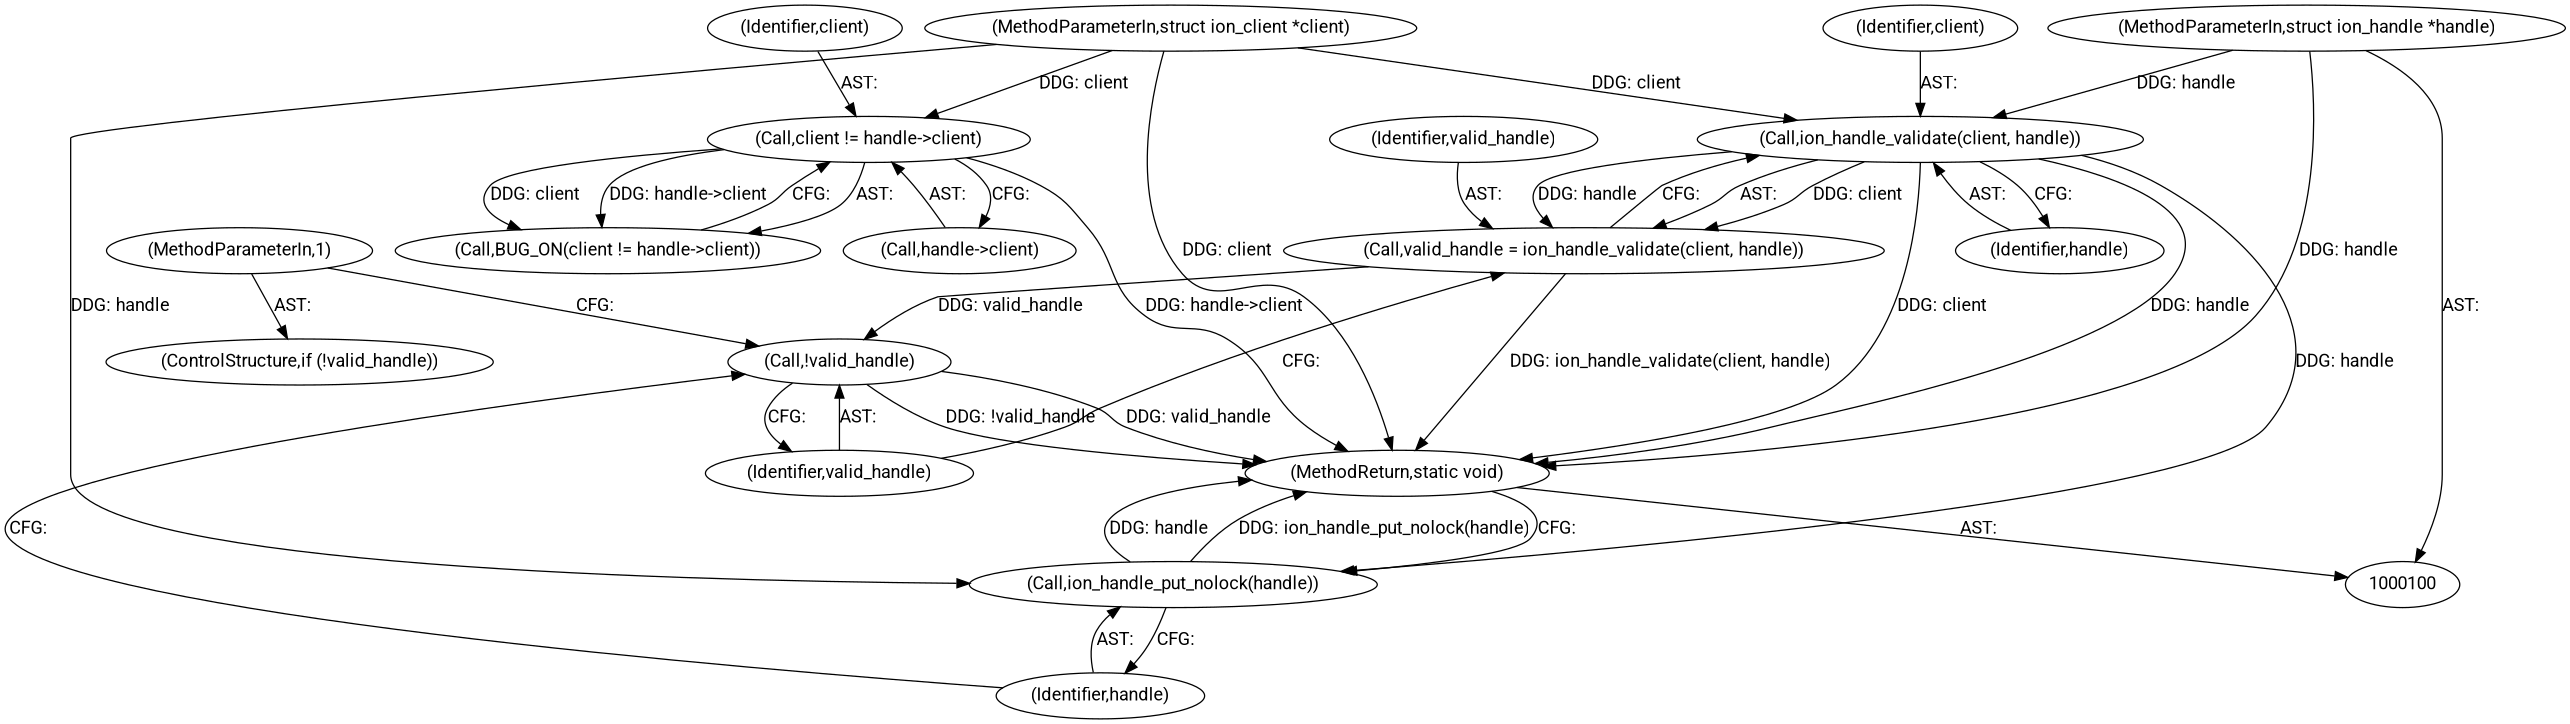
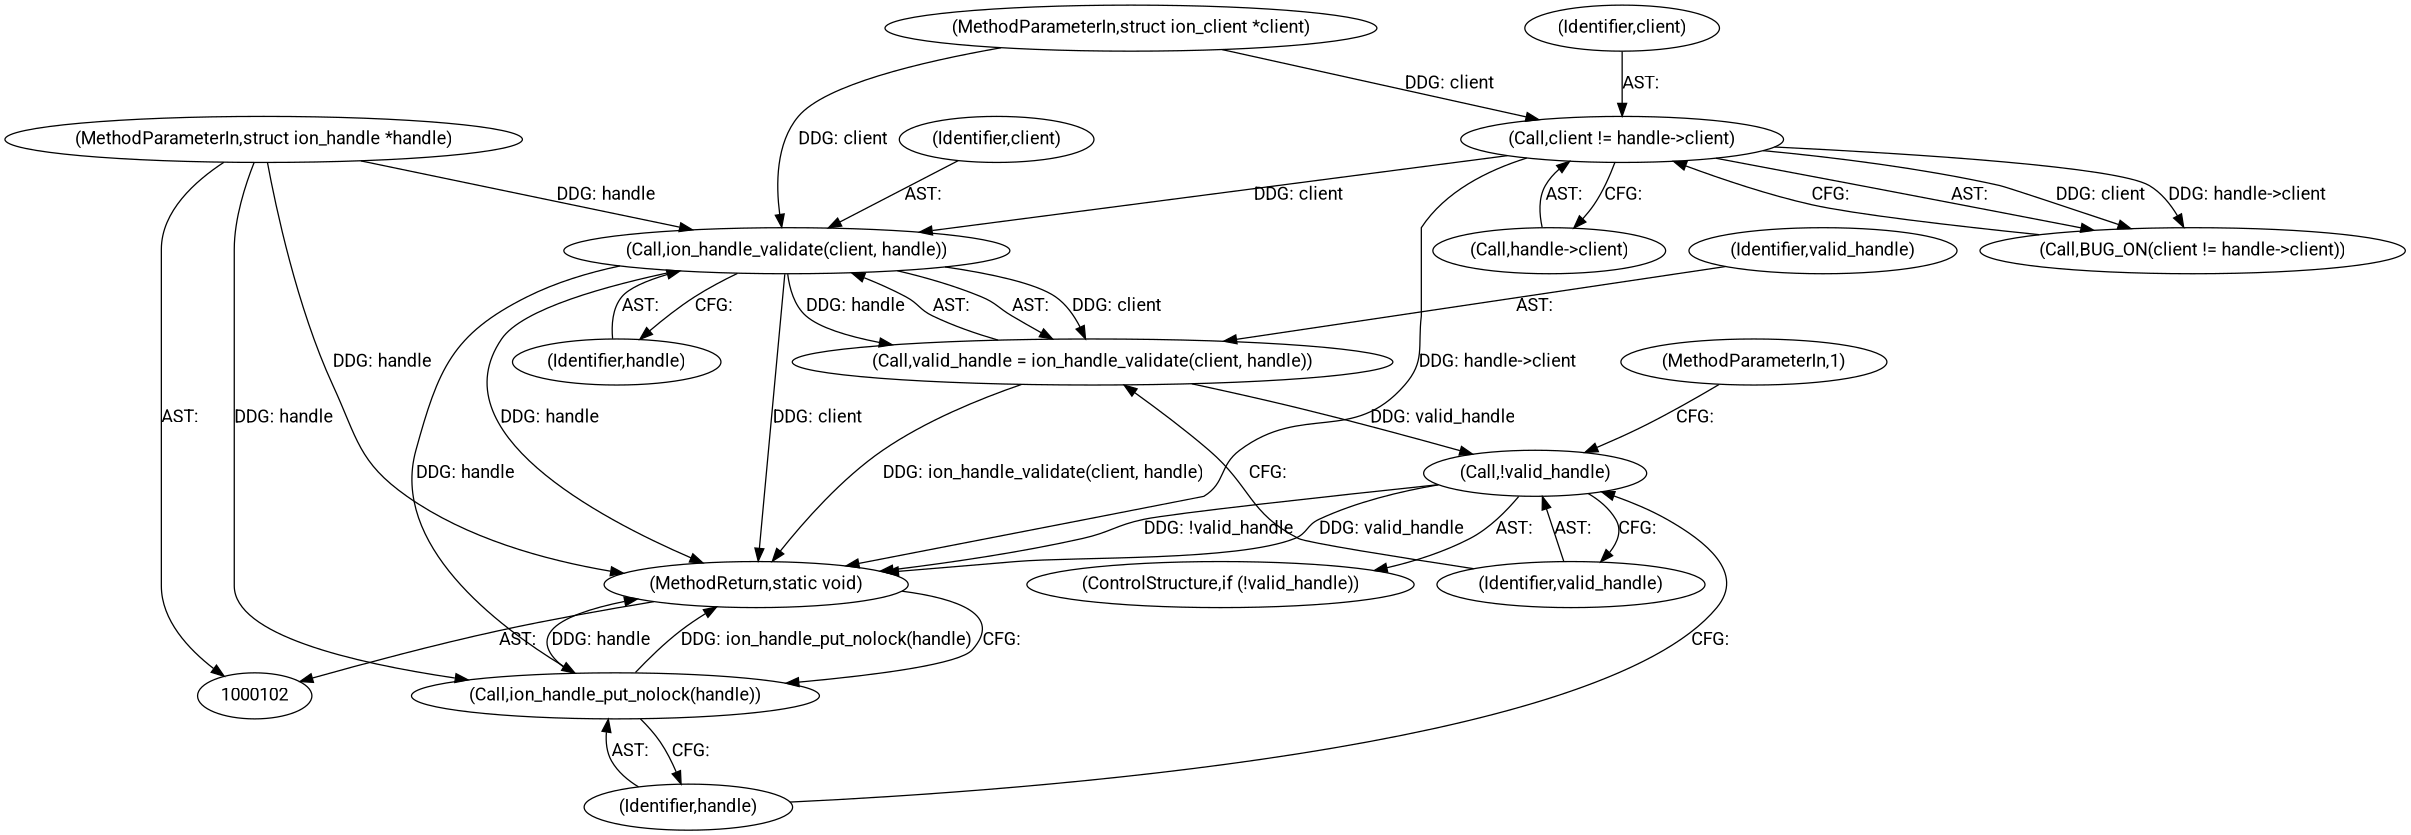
none -> (1220, 193)
(1684, 195) -> (954, 306)
(1210, 290) -> none
(71, 294) -> (234, 498)
(266, 301) -> (1459, 544)
(2403, 585) -> (255, 696)
